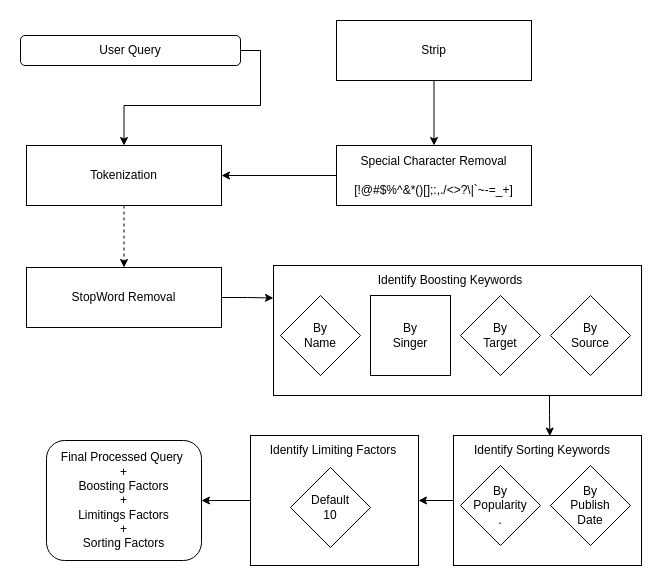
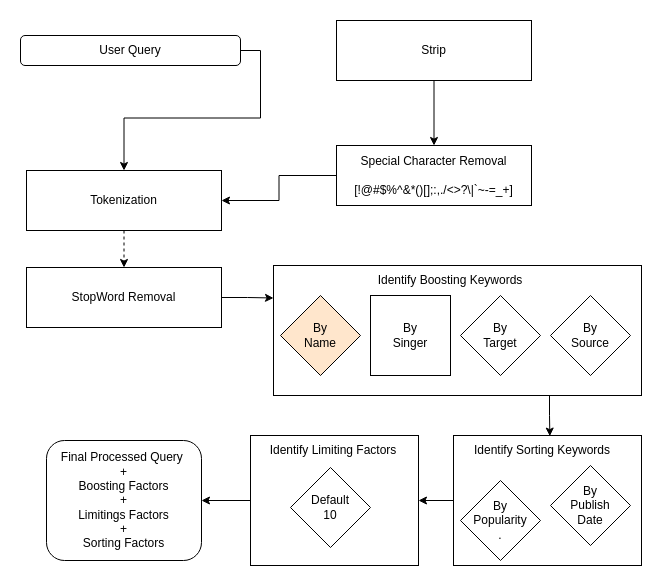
(124, 176) -> (124, 201)
(321, 336) -> (321, 336)
(501, 506) -> (501, 521)
